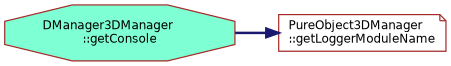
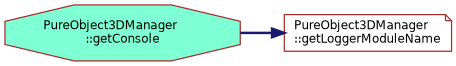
(120, 33) -> (123, 33)
